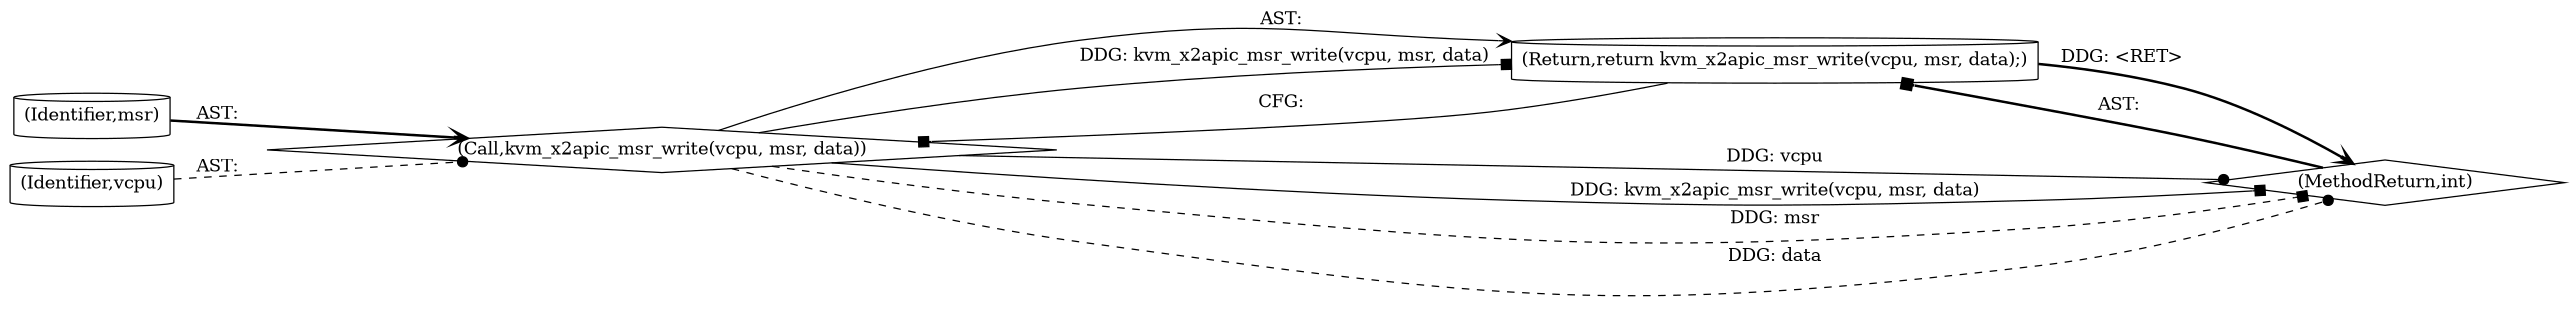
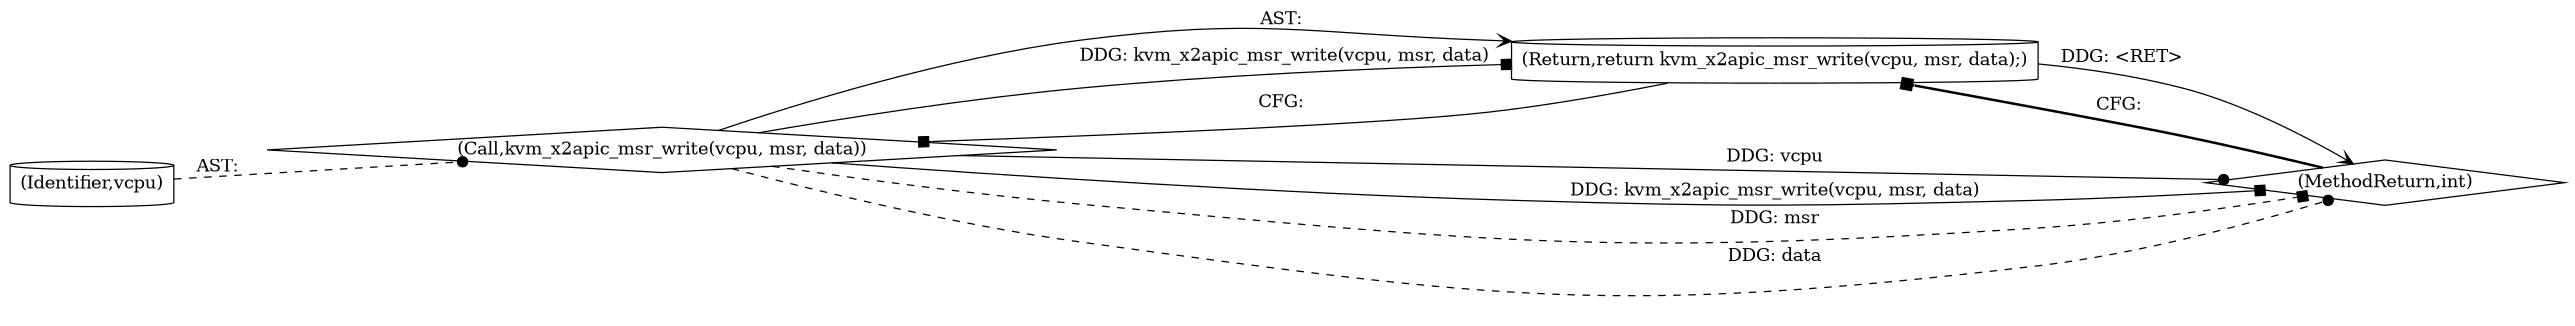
(2196, 92) -> (2196, 92)
(2122, 105) -> (2122, 105)
(92, 116) -> none
